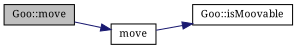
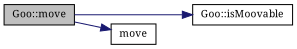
(169, 28) -> (128, 15)
